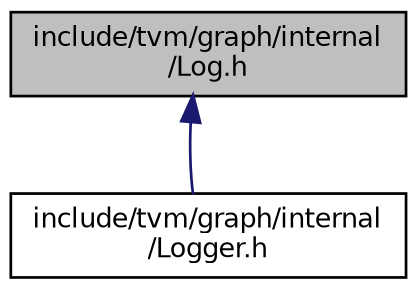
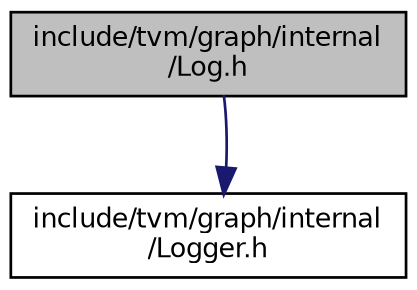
(190, 158) -> (227, 131)
